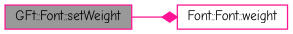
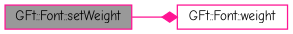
(232, 17) -> (232, 17)
